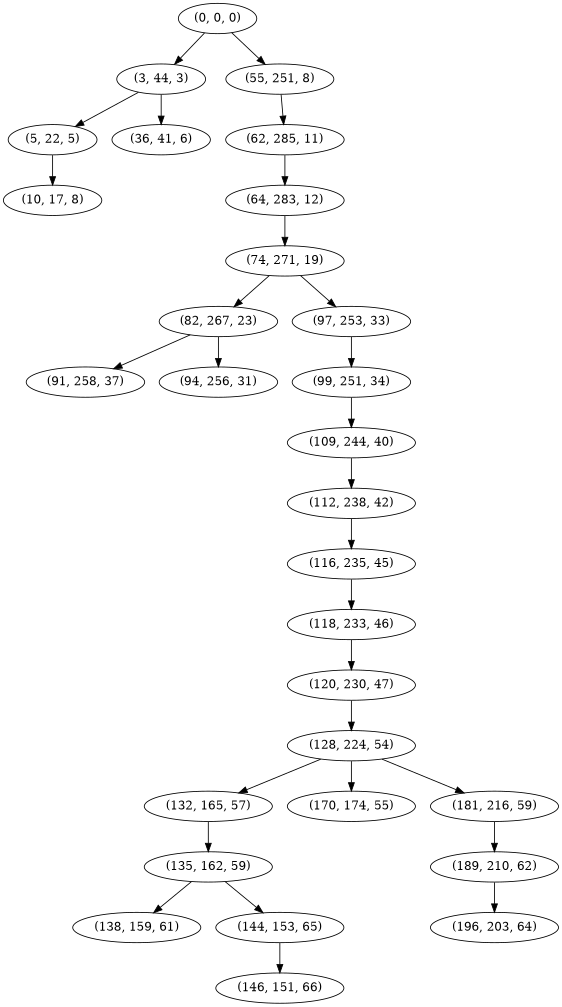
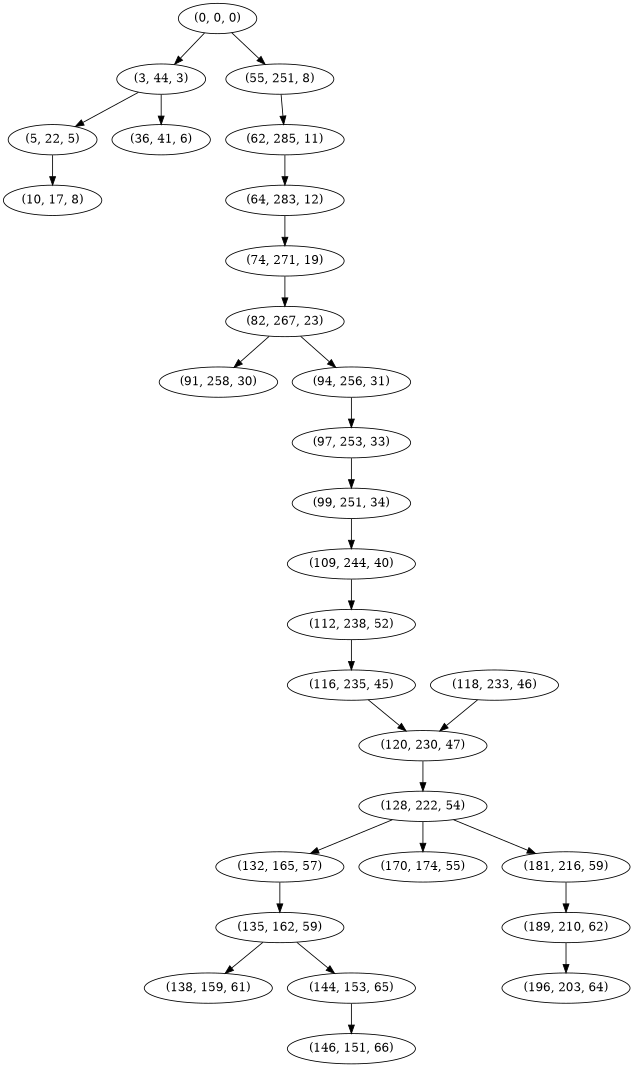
(315, 288) -> (351, 408)
(85, 382) -> (218, 382)
(351, 503) -> (351, 625)
(351, 590) -> (384, 713)
(351, 746) -> (423, 806)
